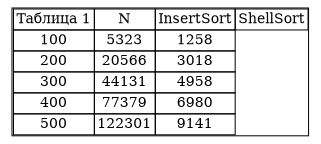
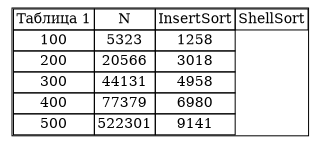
(125, 124) -> (125, 124)
